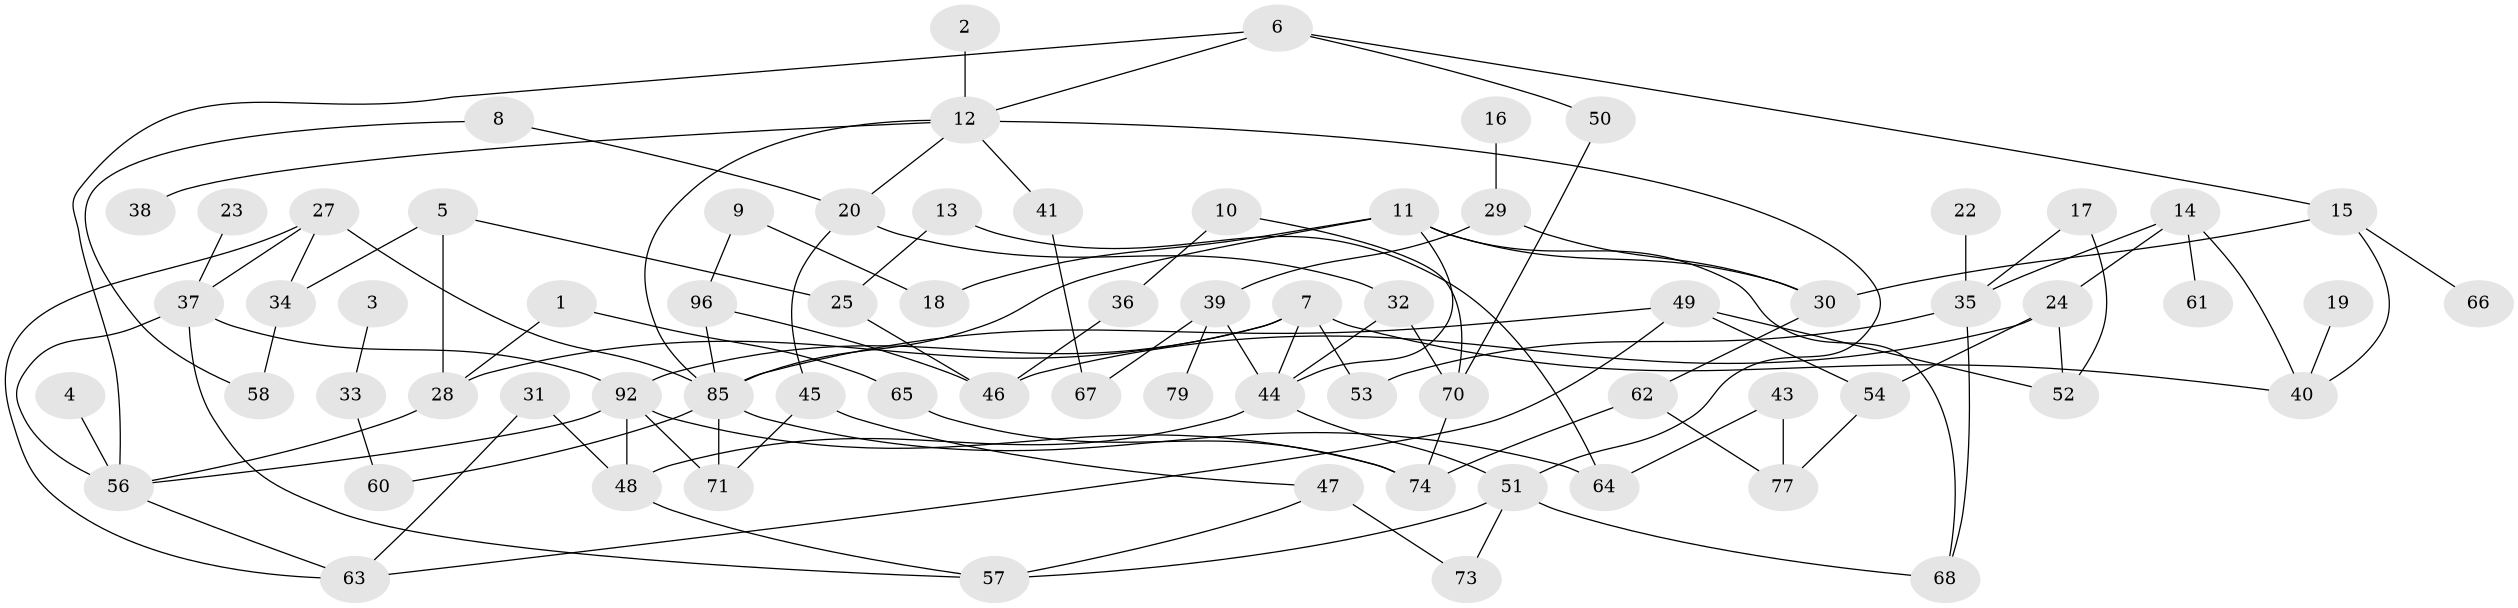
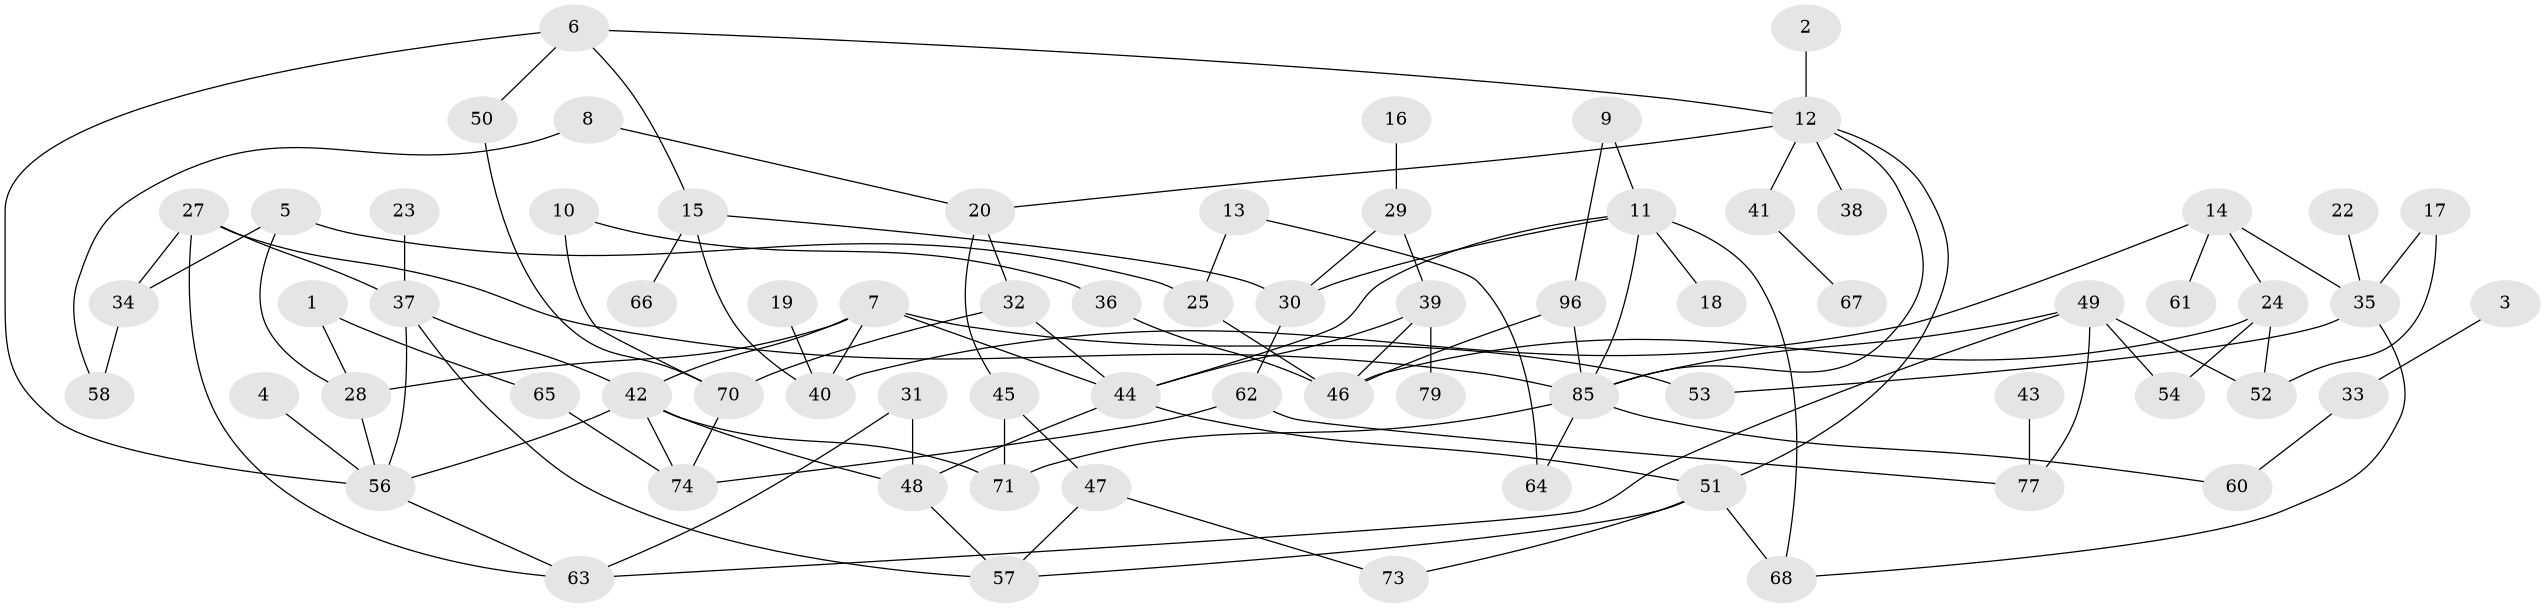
(837, 257) -> (1624, 166)
(1130, 364) -> (1380, 355)
(627, 396) -> (637, 396)
(1694, 442) -> none
(1829, 442) -> (2081, 401)
